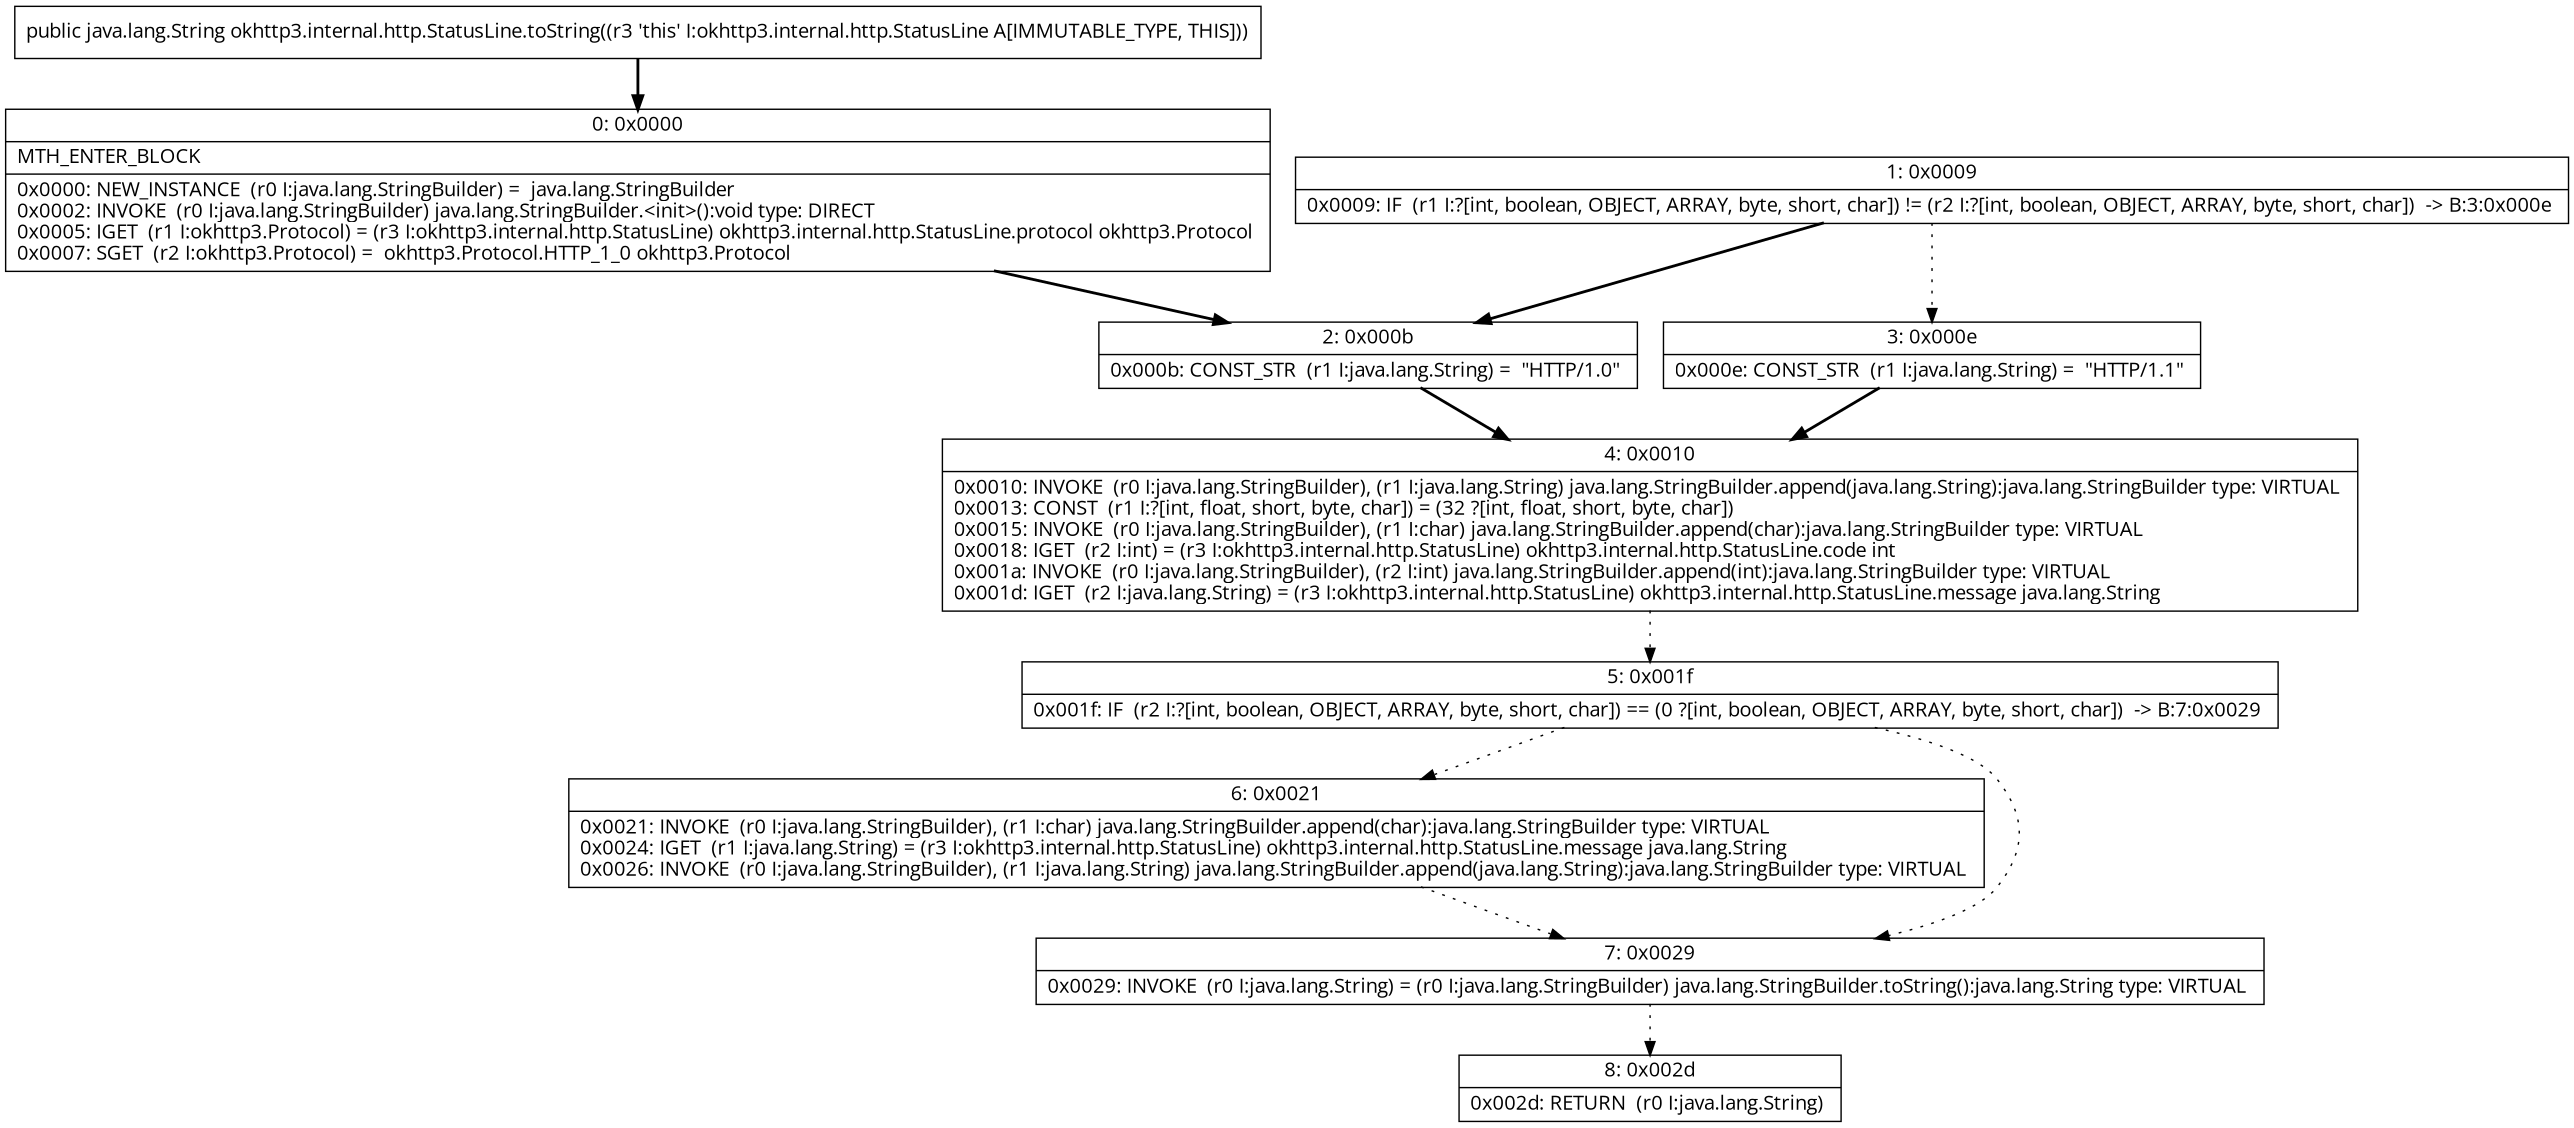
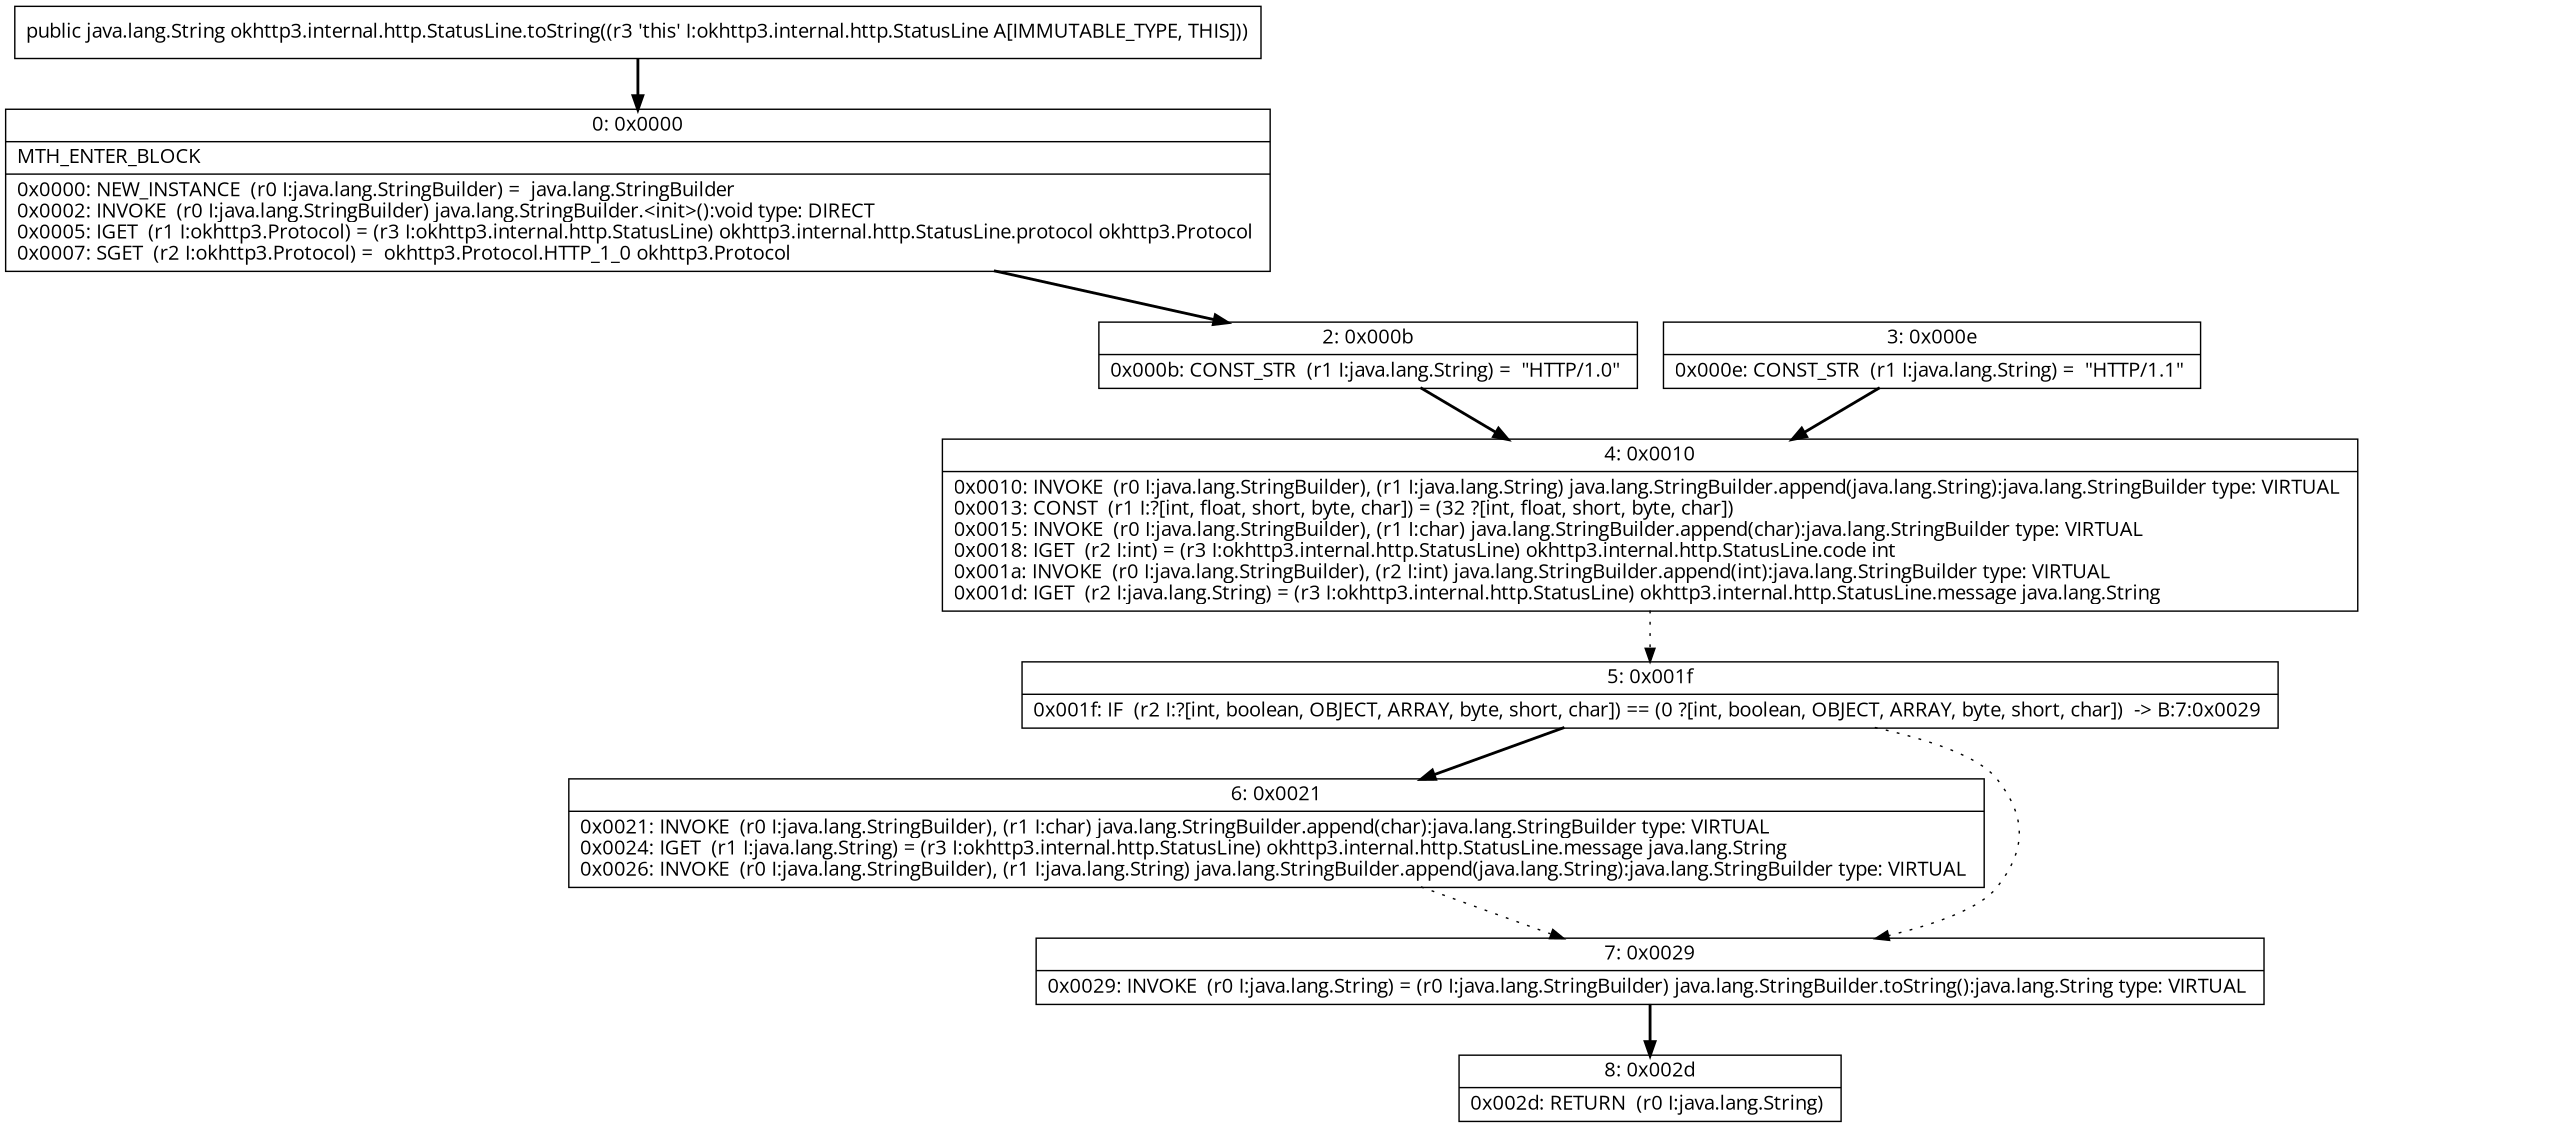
(1932, 190) -> none
(1499, 751) -> (1499, 751)
(1650, 1023) -> (1650, 1023)
